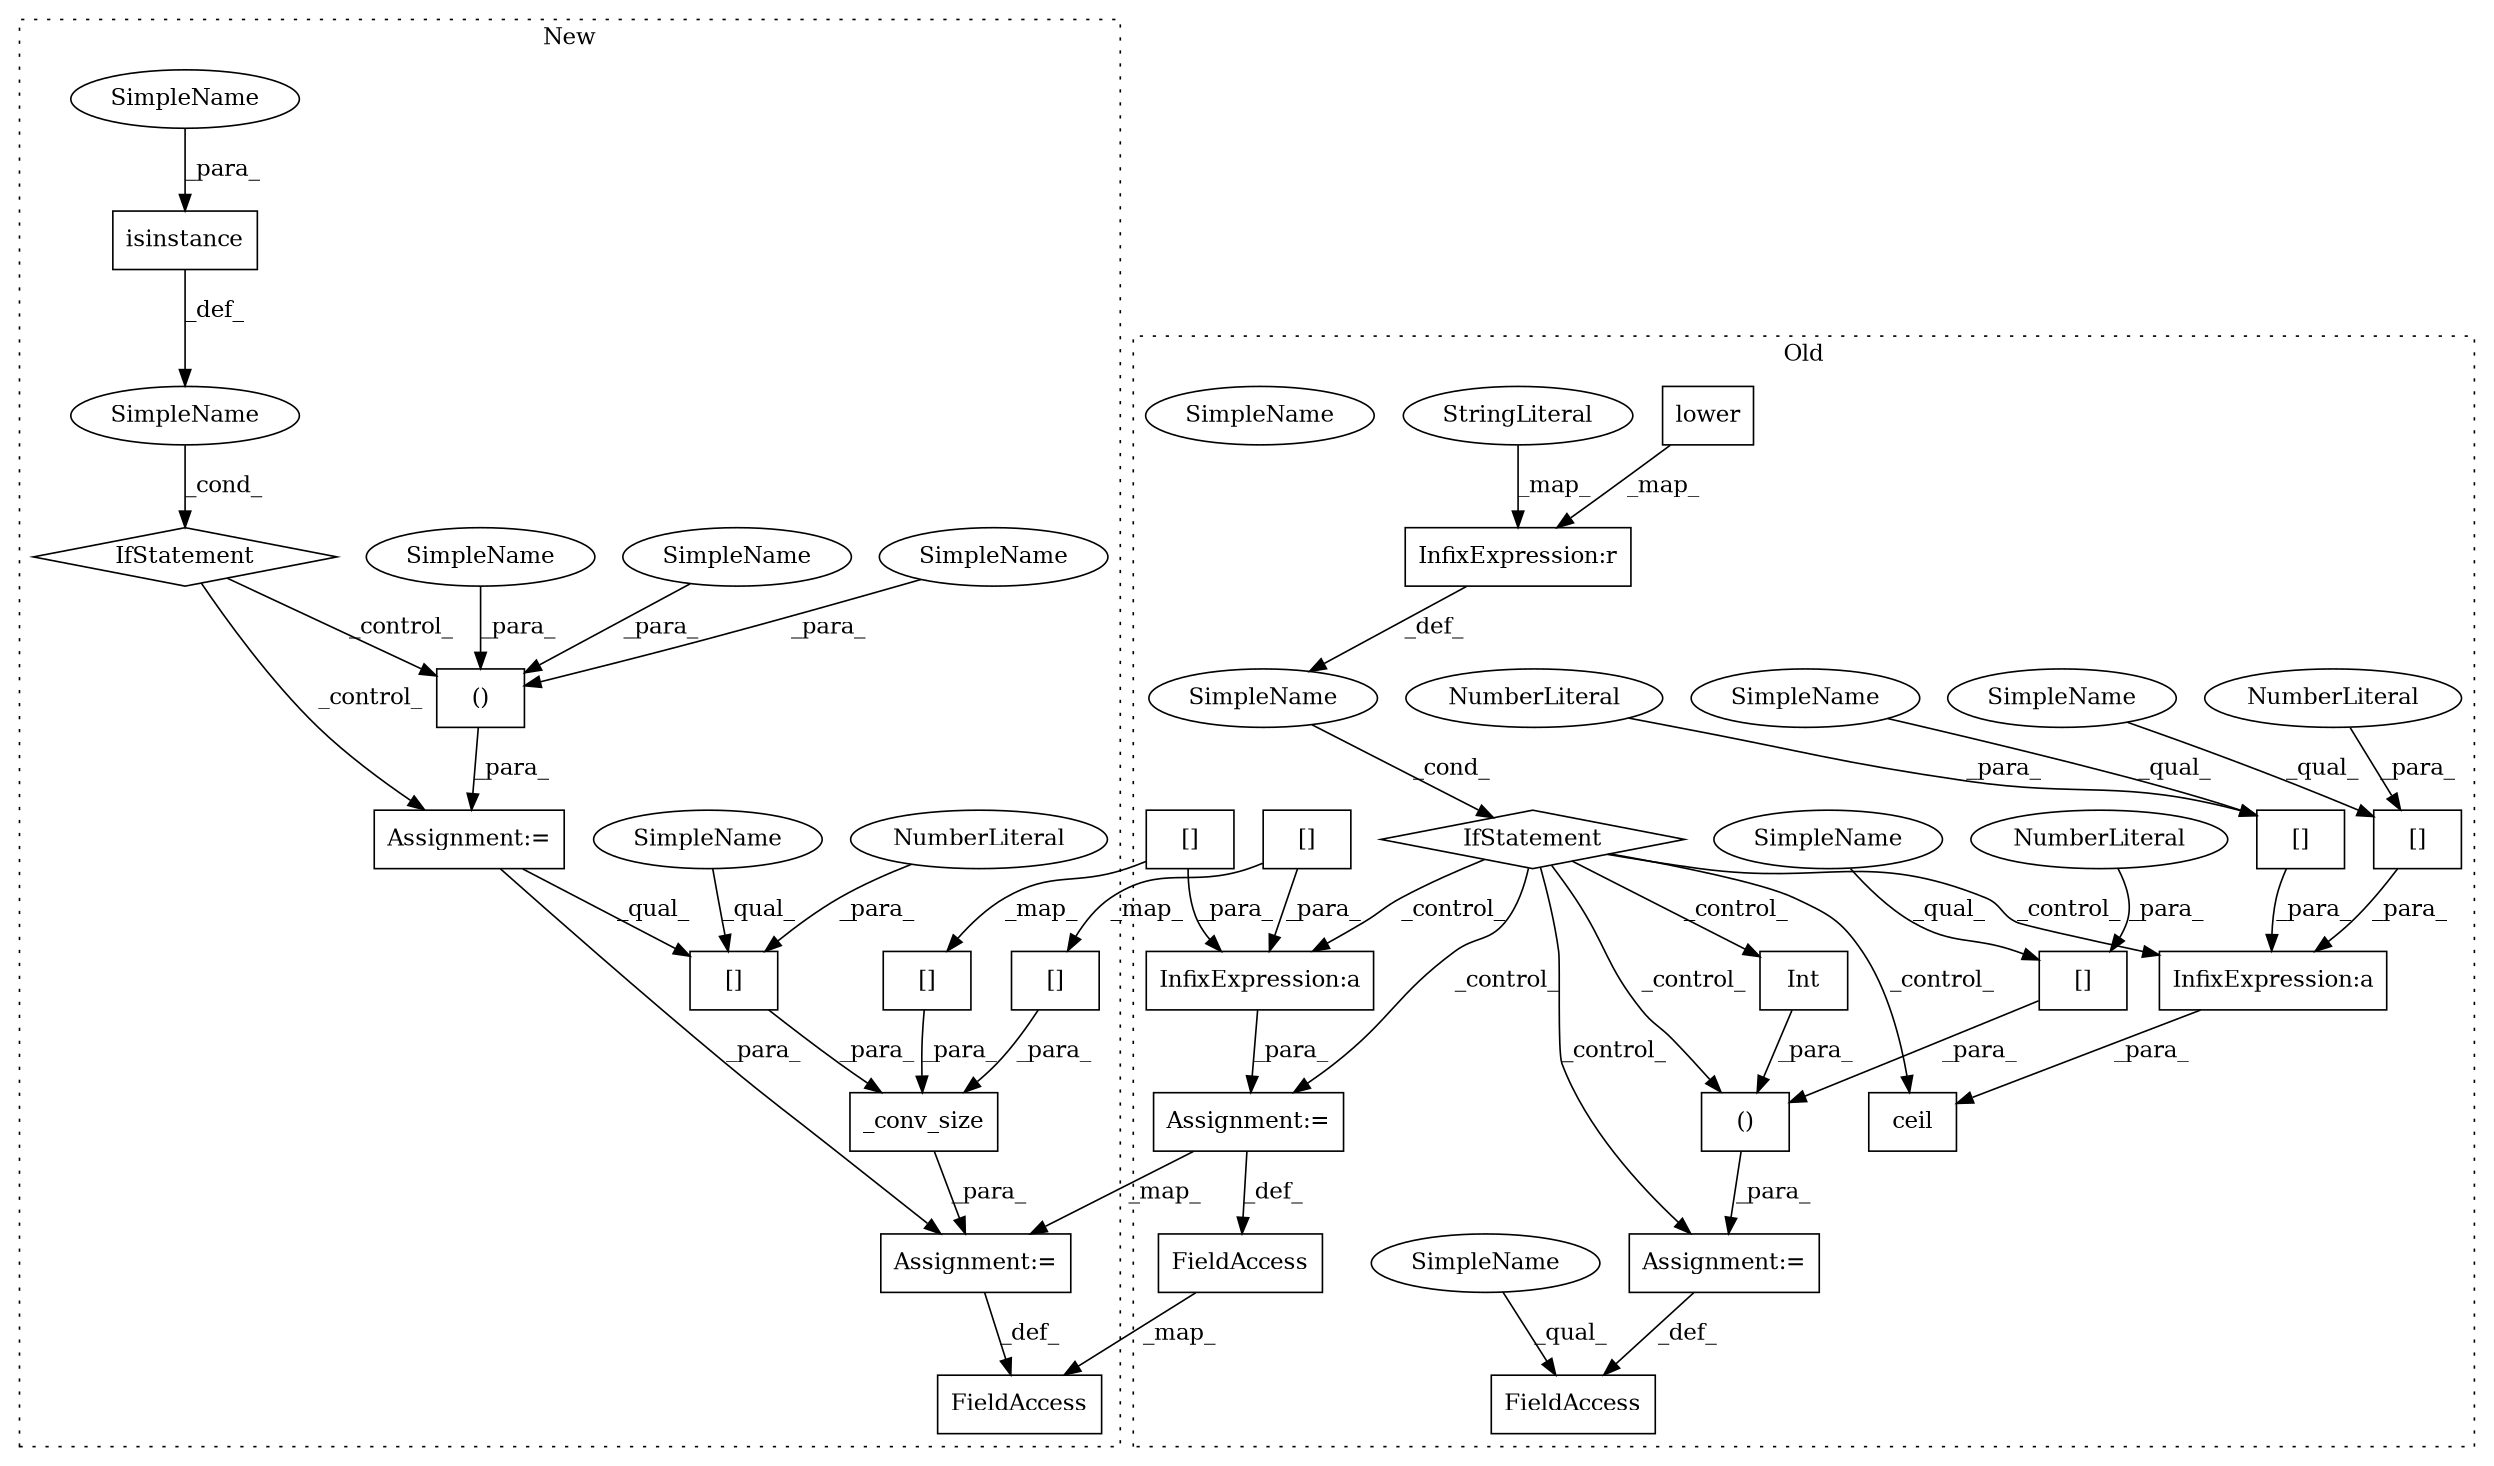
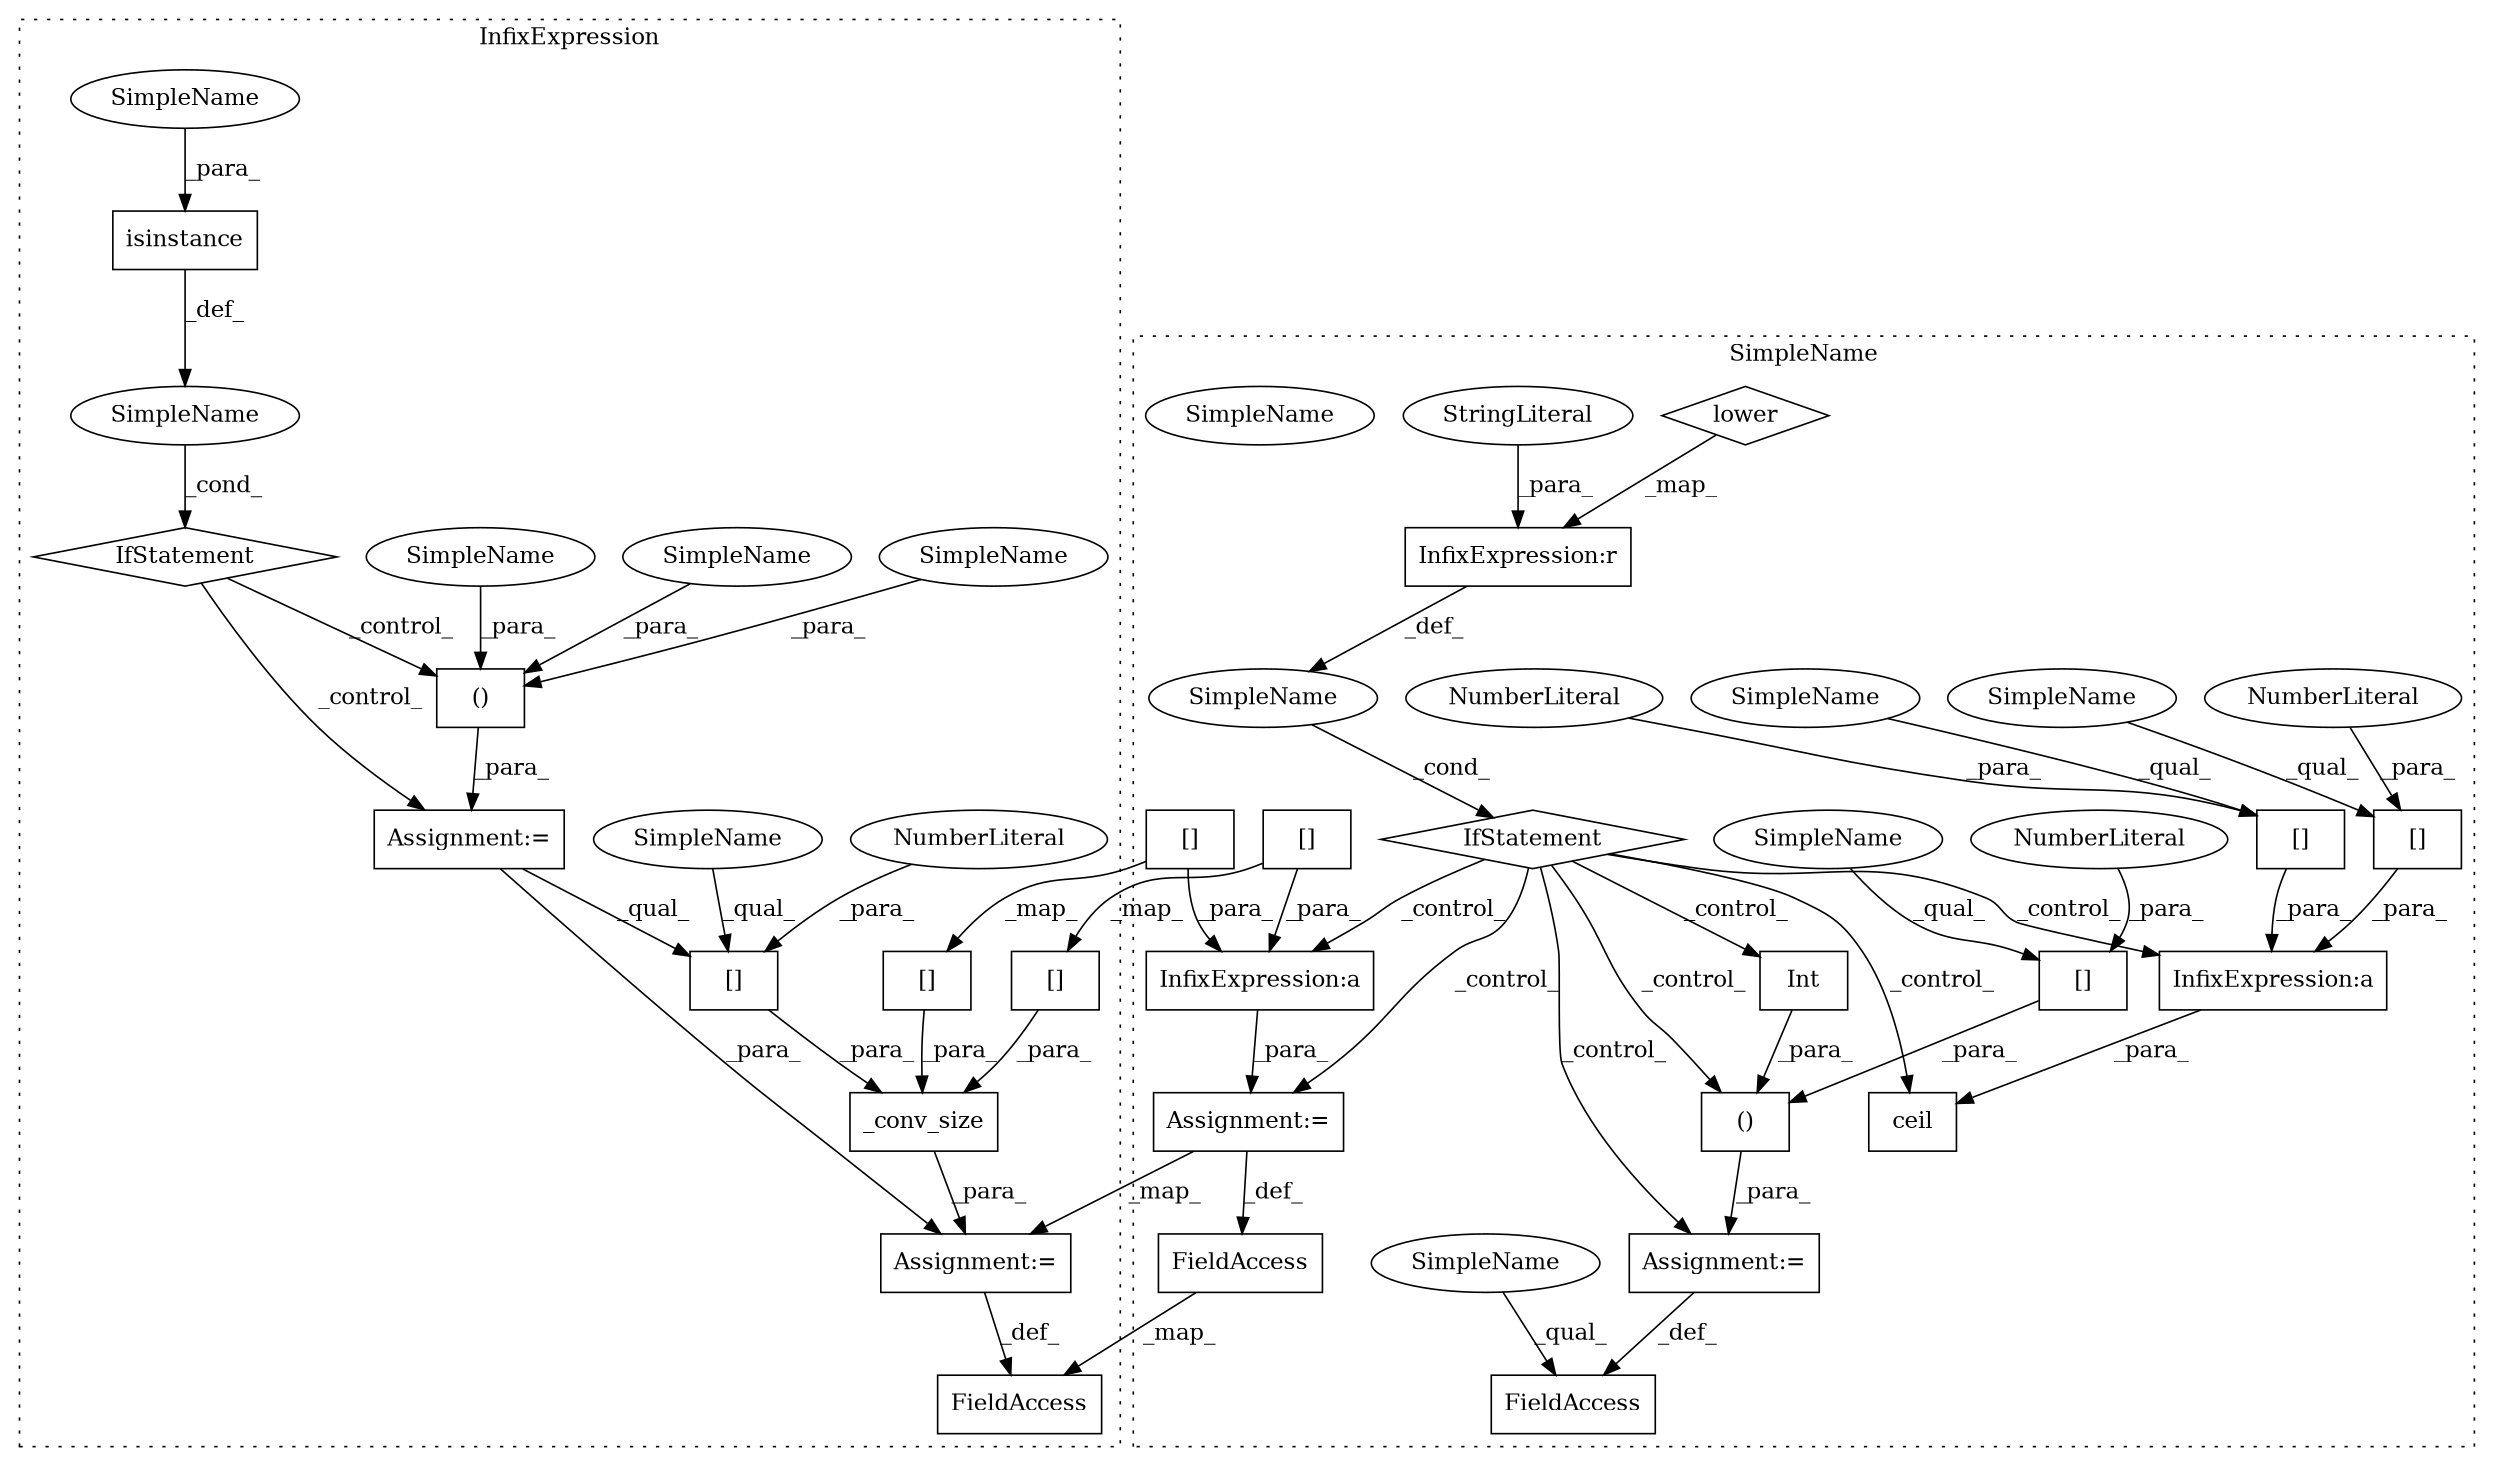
(570, 38) -> (570, 38)
(1804, 355) -> (1804, 355)
(1708, 416) -> (1745, 416)
(1555, 486) -> (1555, 486)
